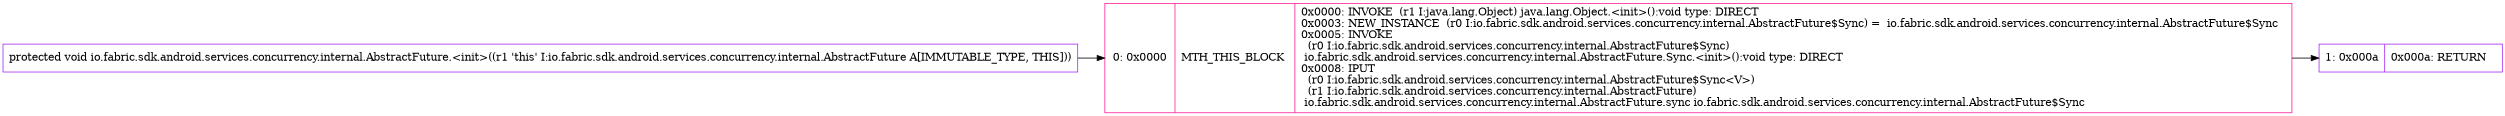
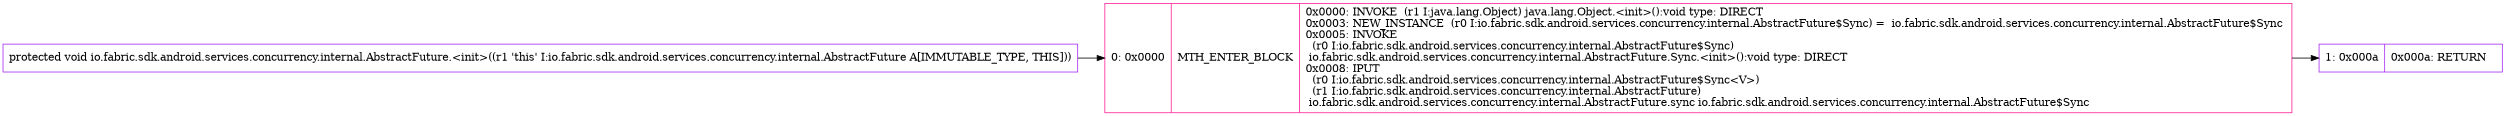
(1233, 58) -> (1235, 58)
